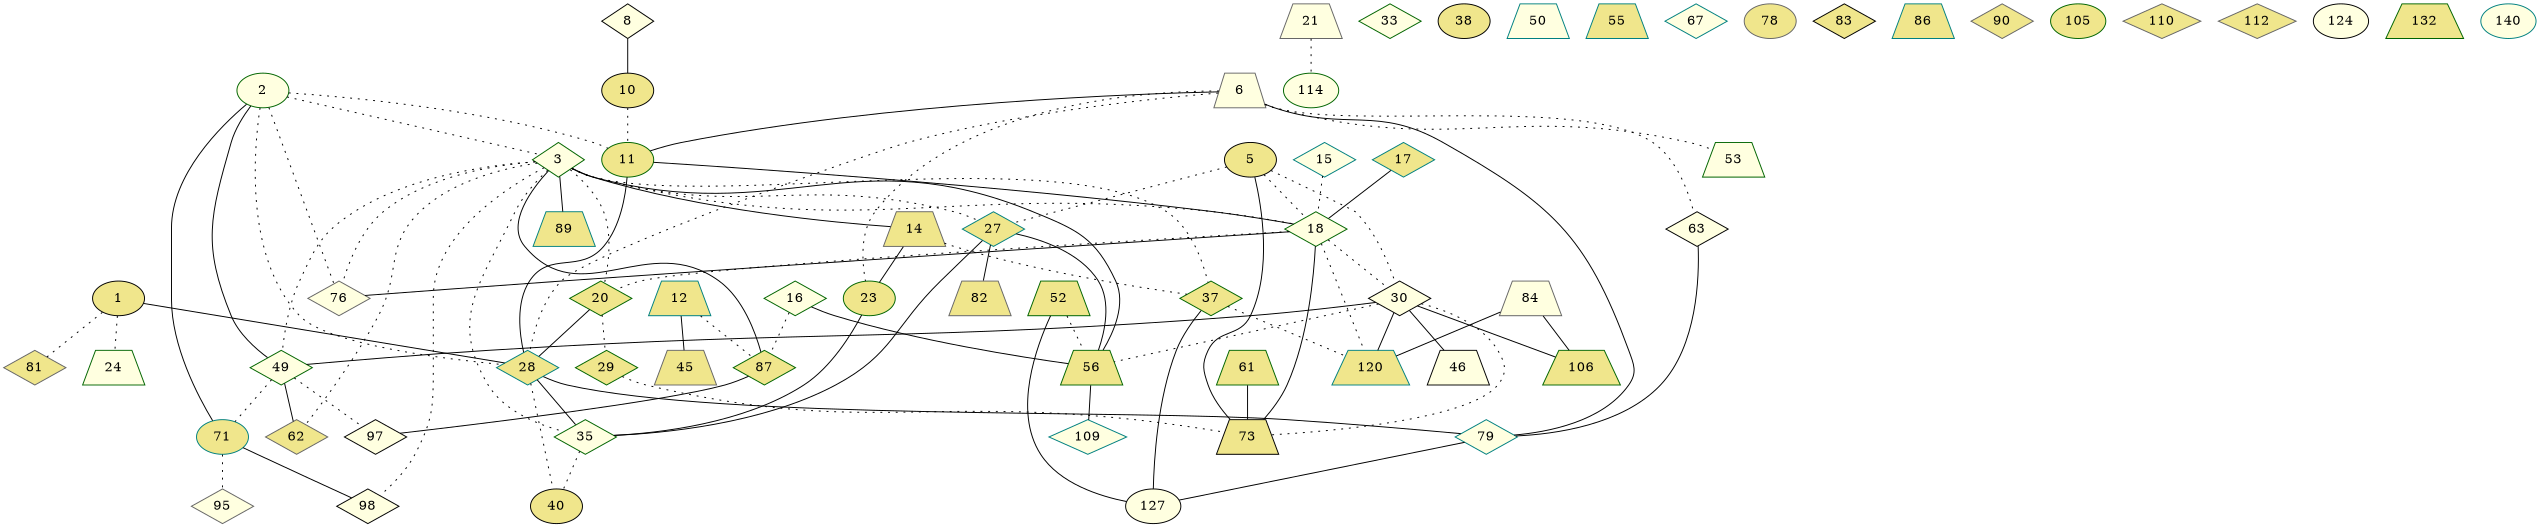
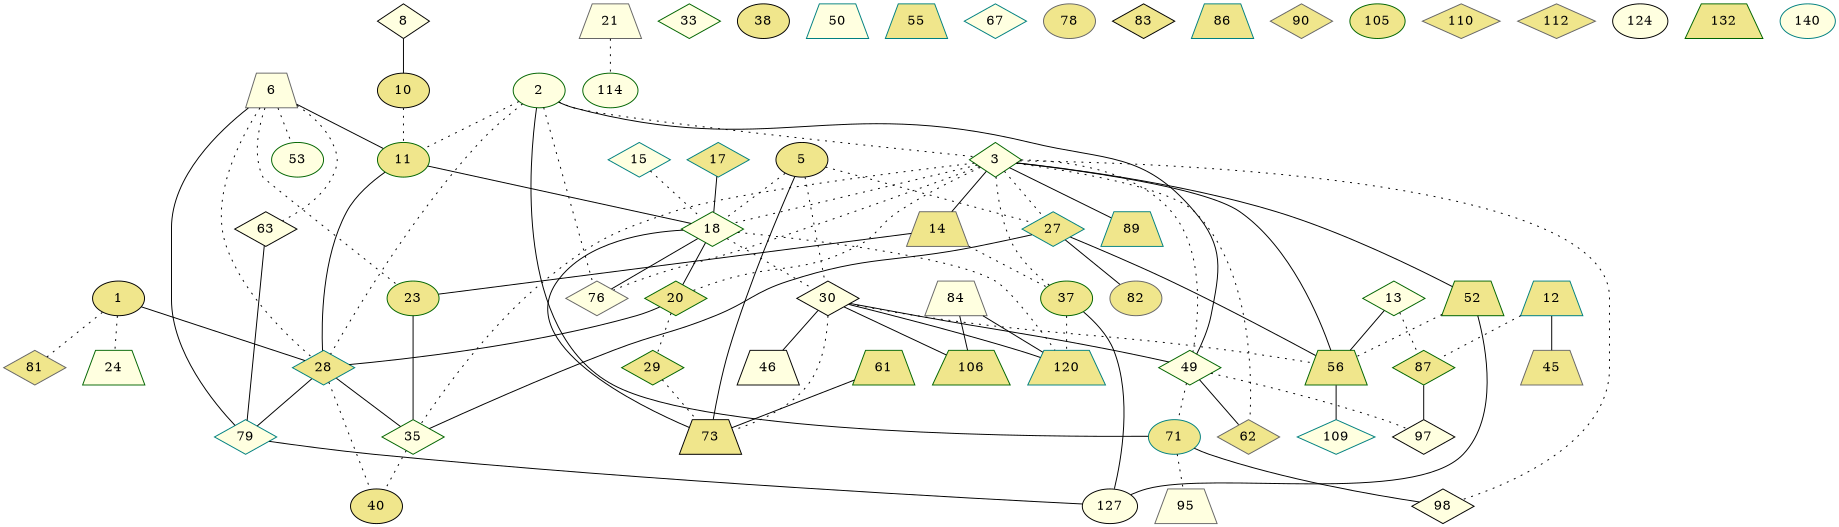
(1734, 160) -> (298, 160)
(952, 253) -> (690, 271)
(619, 269) -> (1241, 202)
(795, 298) -> (1394, 298)
(980, 298) -> (1136, 298)
(1211, 298) -> (1067, 298)
(223, 506) -> (1186, 506)
